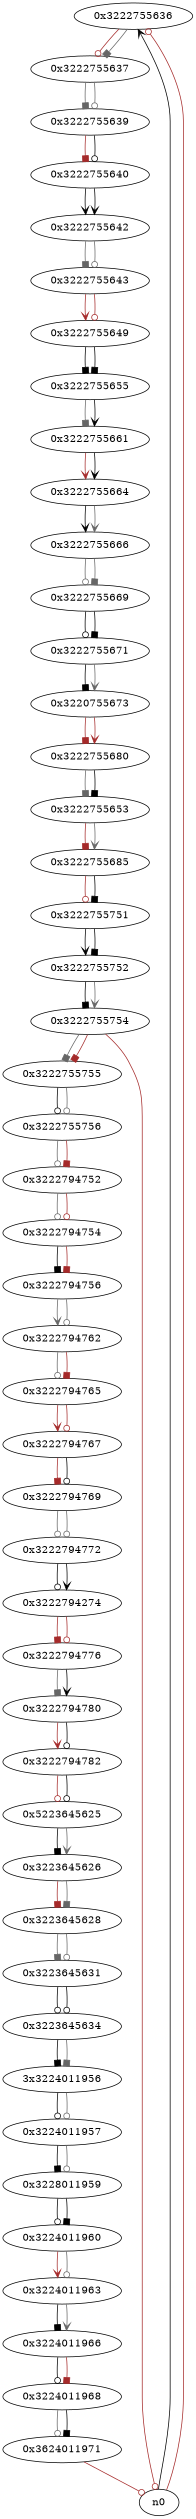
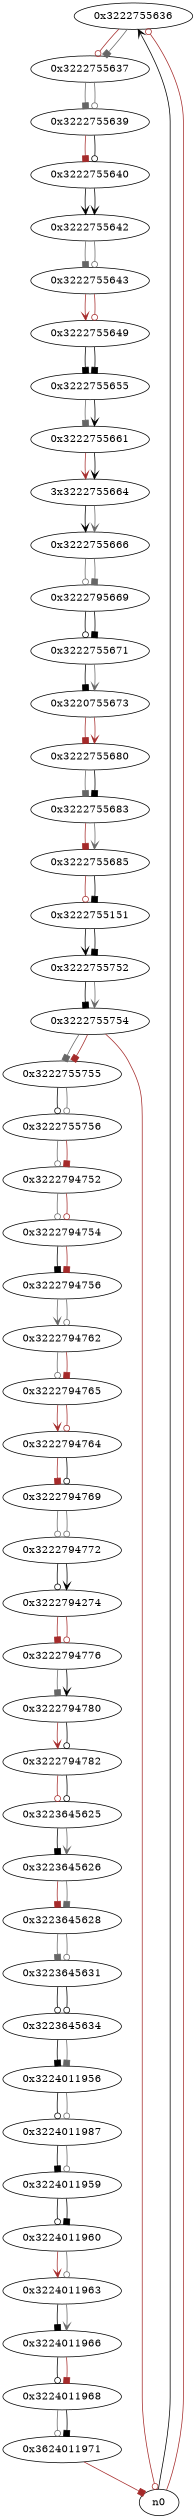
(90, 492) -> (90, 492)
(90, 598) -> (90, 598)
(90, 810) -> (90, 810)
(90, 915) -> (90, 915)
(62, 1444) -> (62, 1444)
(62, 1815) -> (62, 1815)
(62, 2079) -> (62, 2079)
(62, 2132) -> (62, 2132)
(62, 2185) -> (62, 2185)
(111, 2476) -> (111, 2476)
